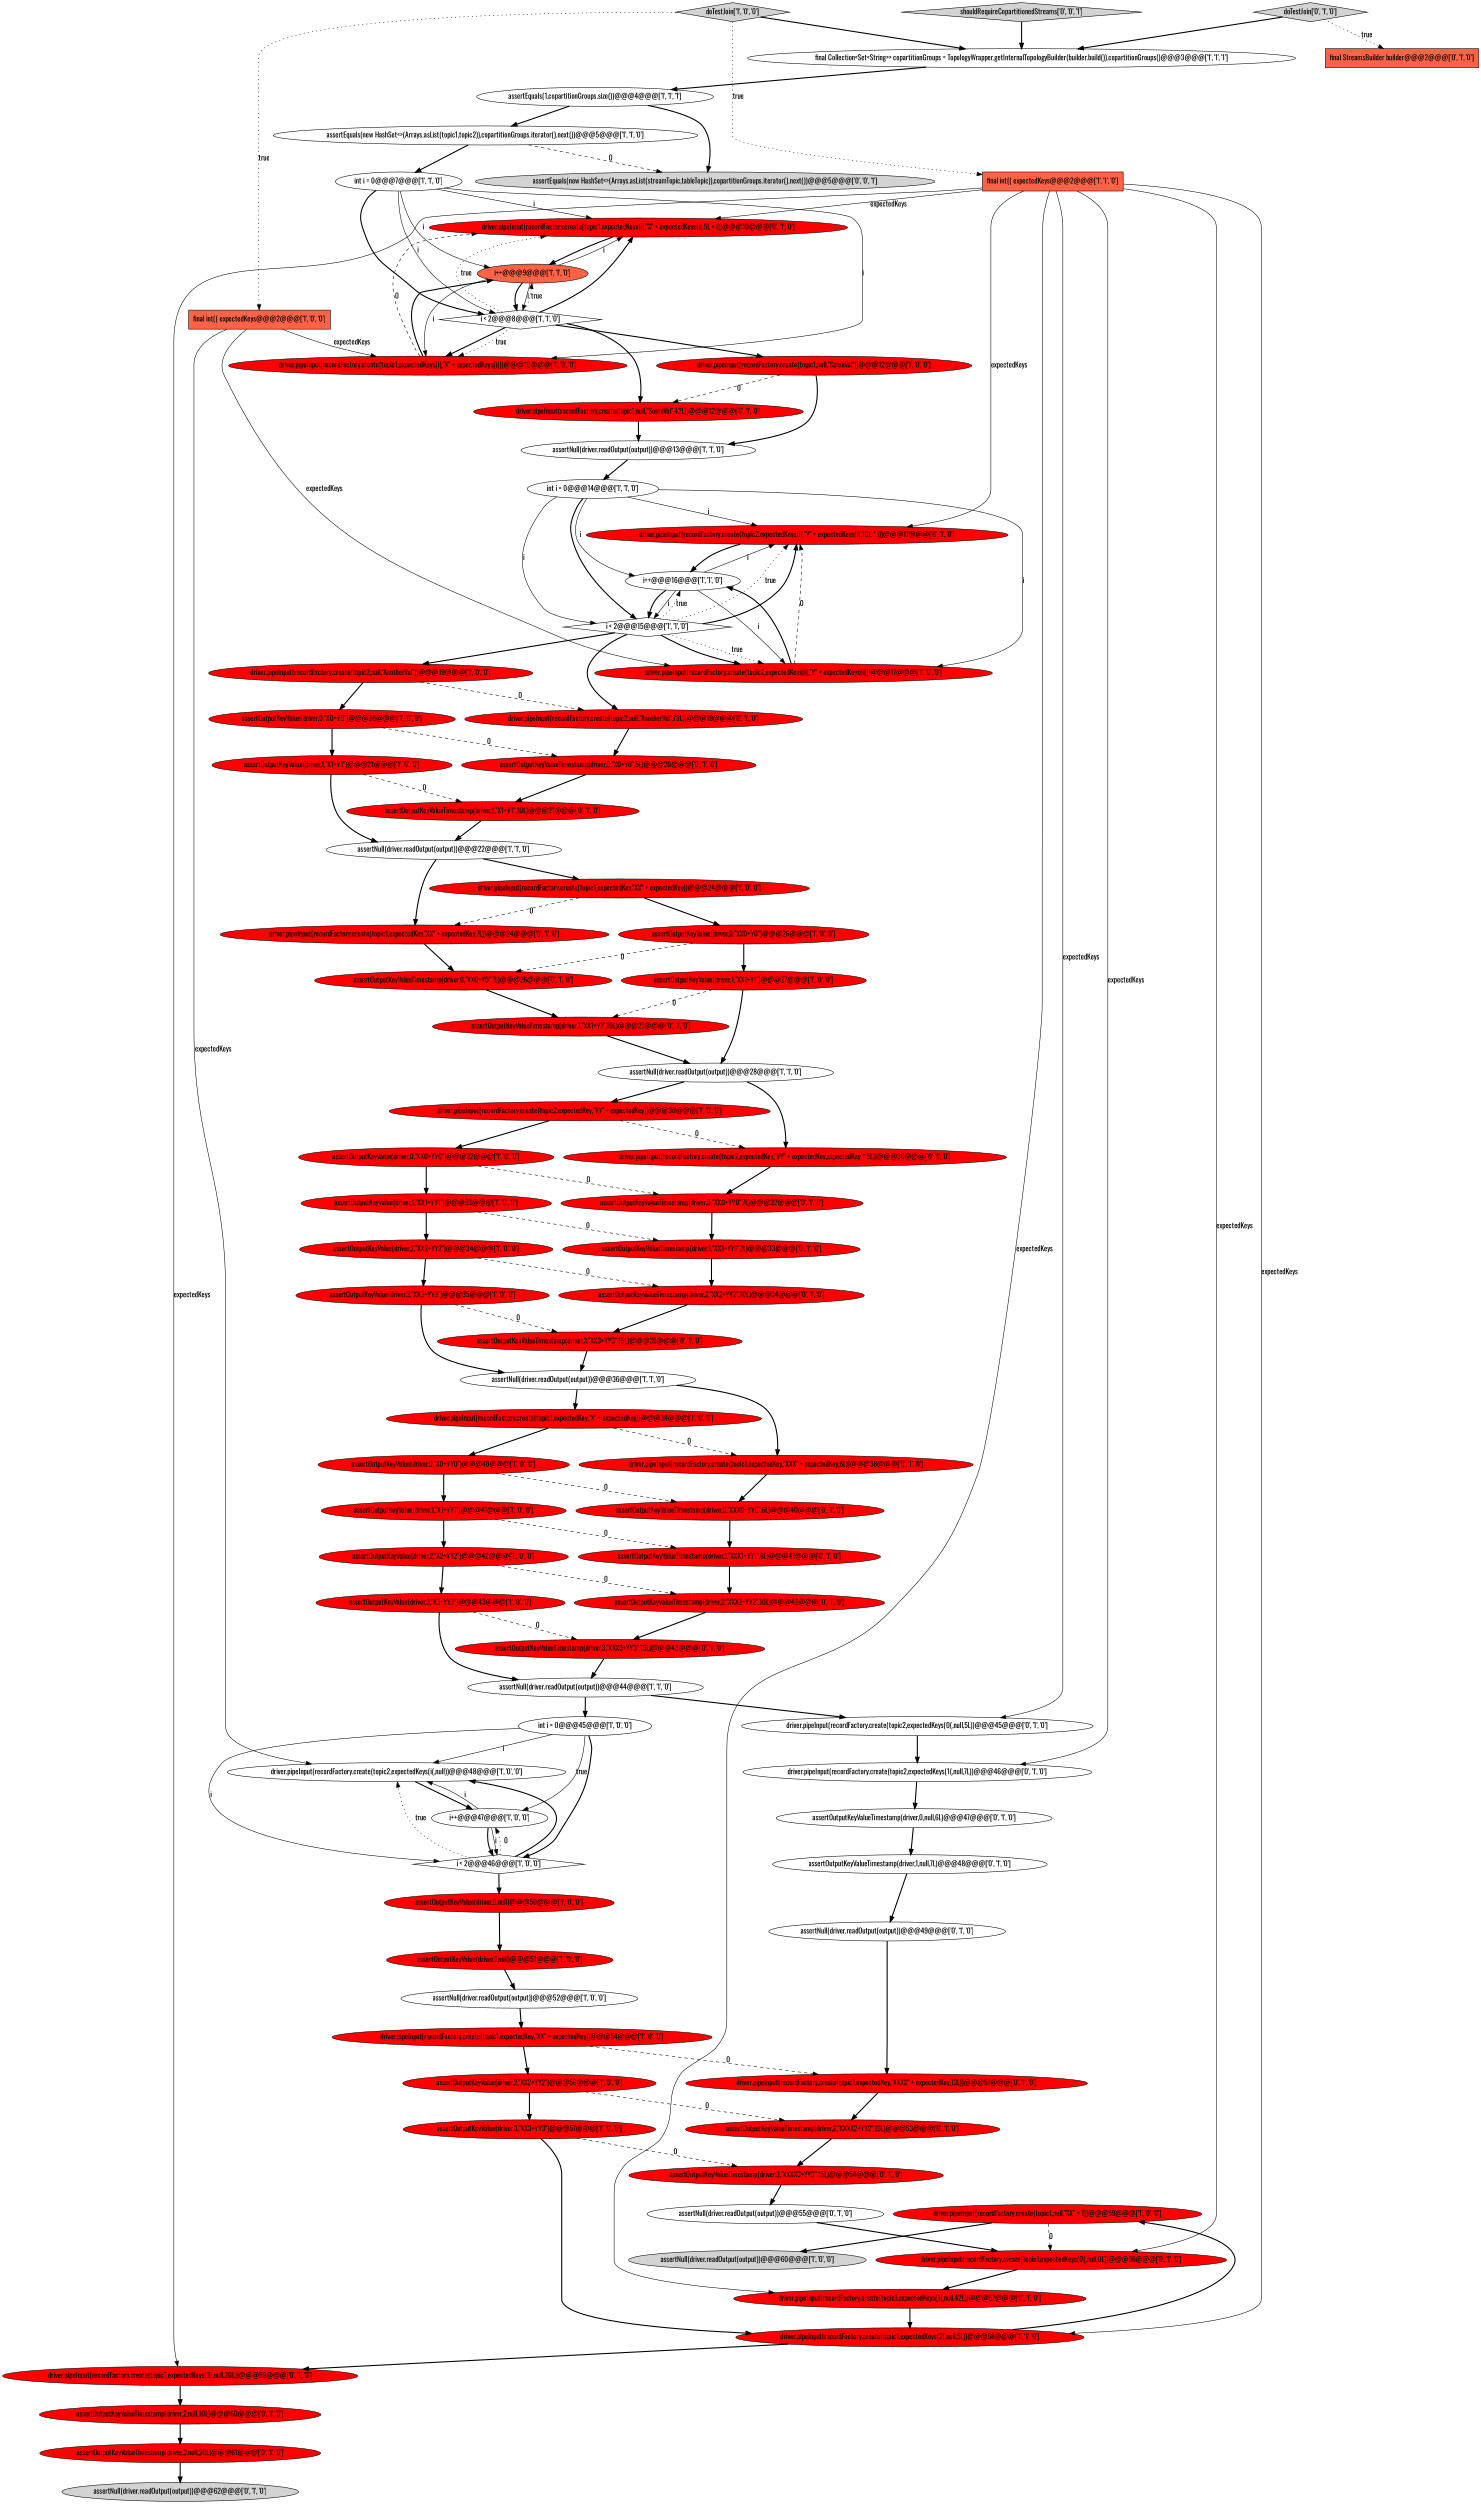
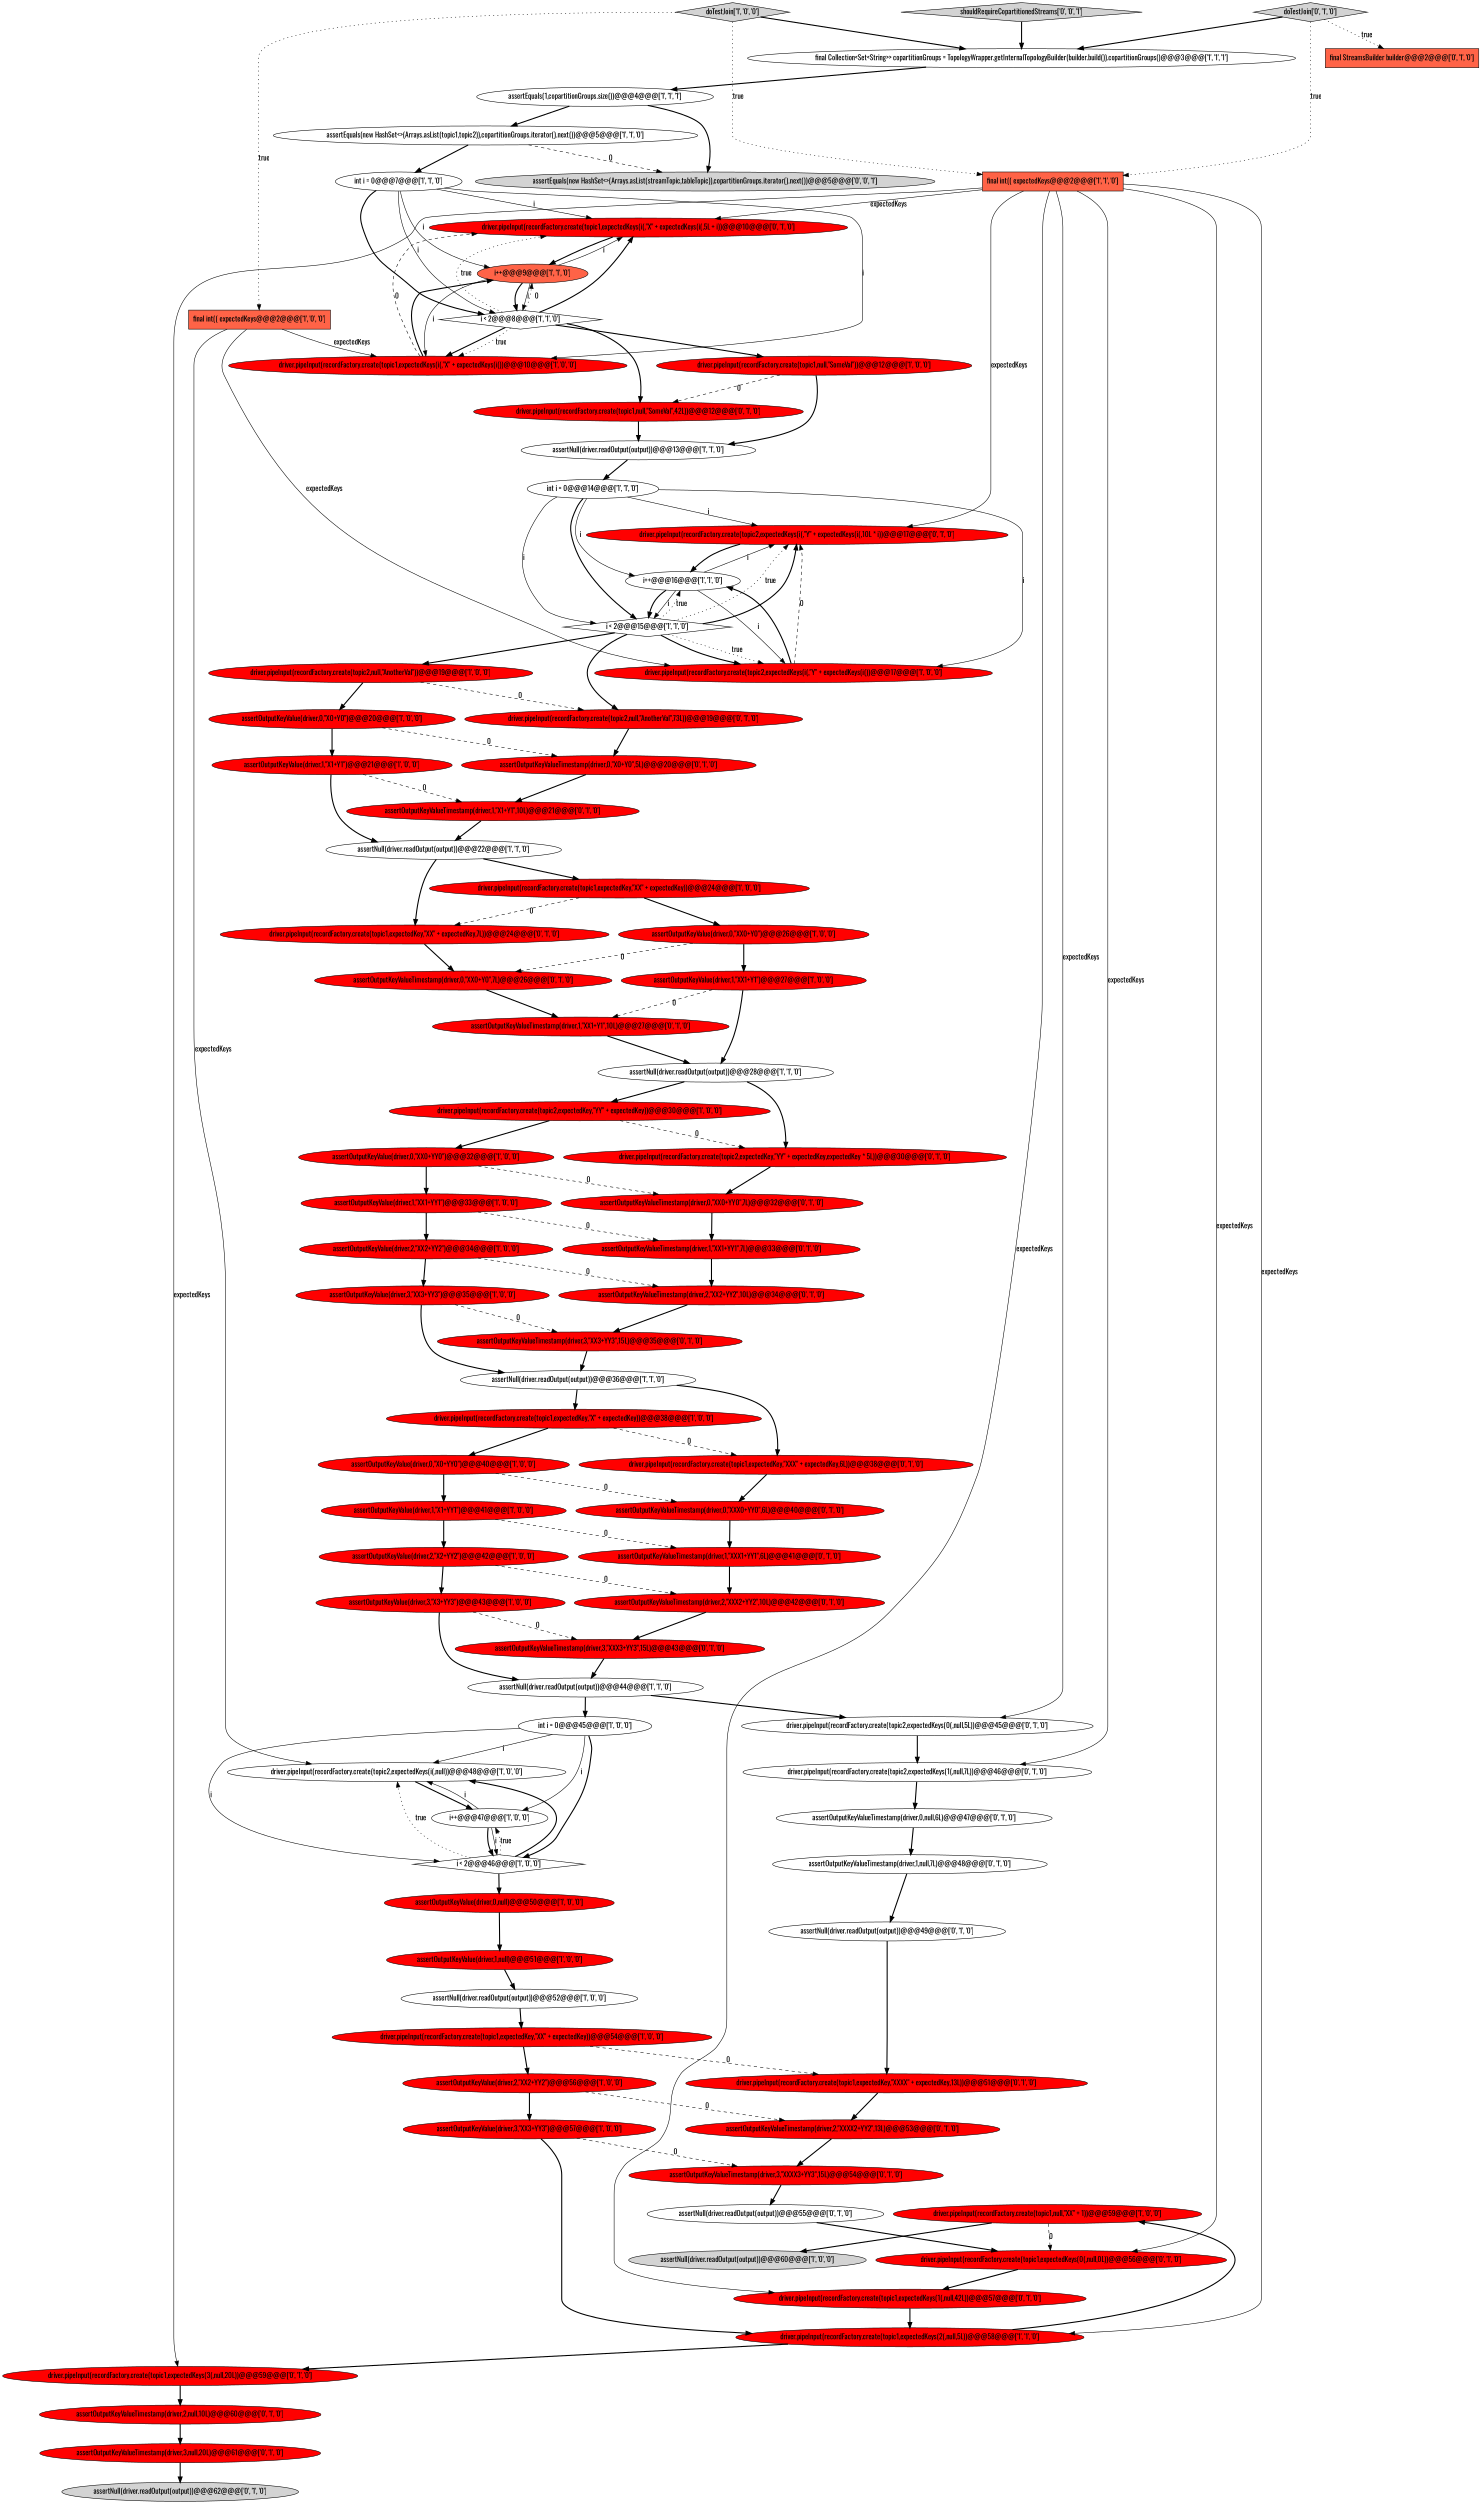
none -> (1278, 153)
(537, 297) -> (537, 297)
(582, 1772) -> (582, 1772)
(506, 1841) -> (506, 1841)
